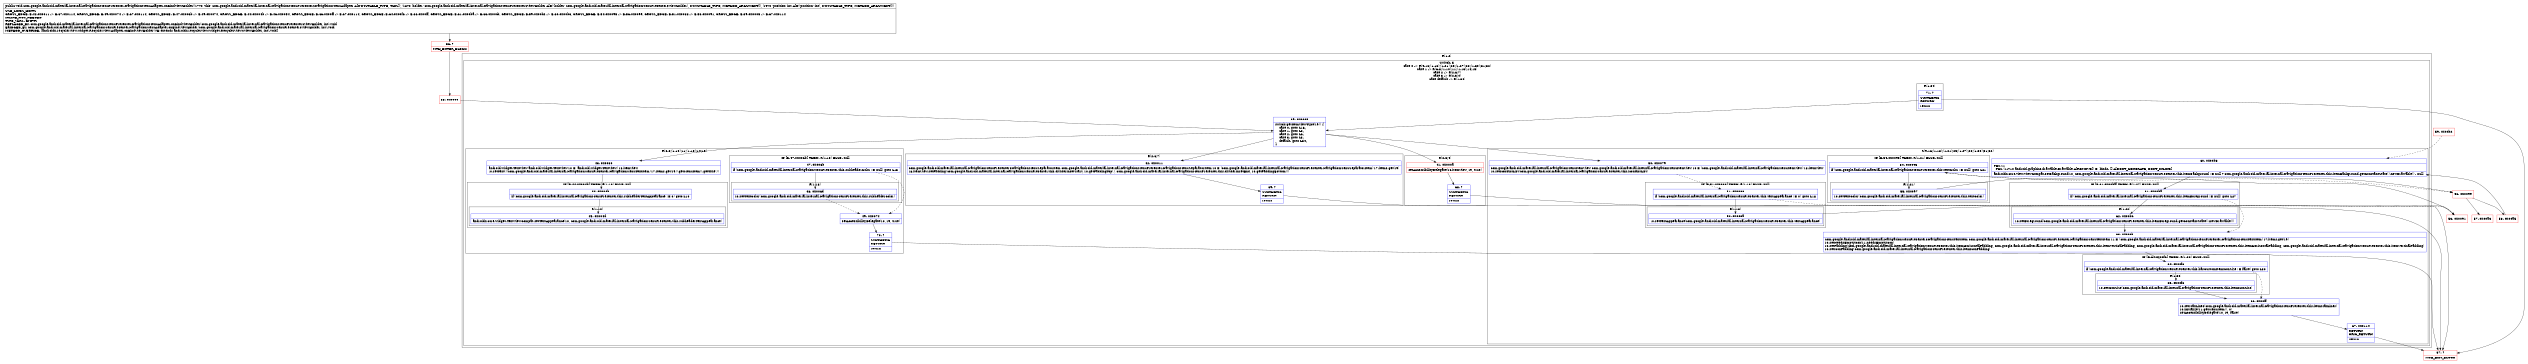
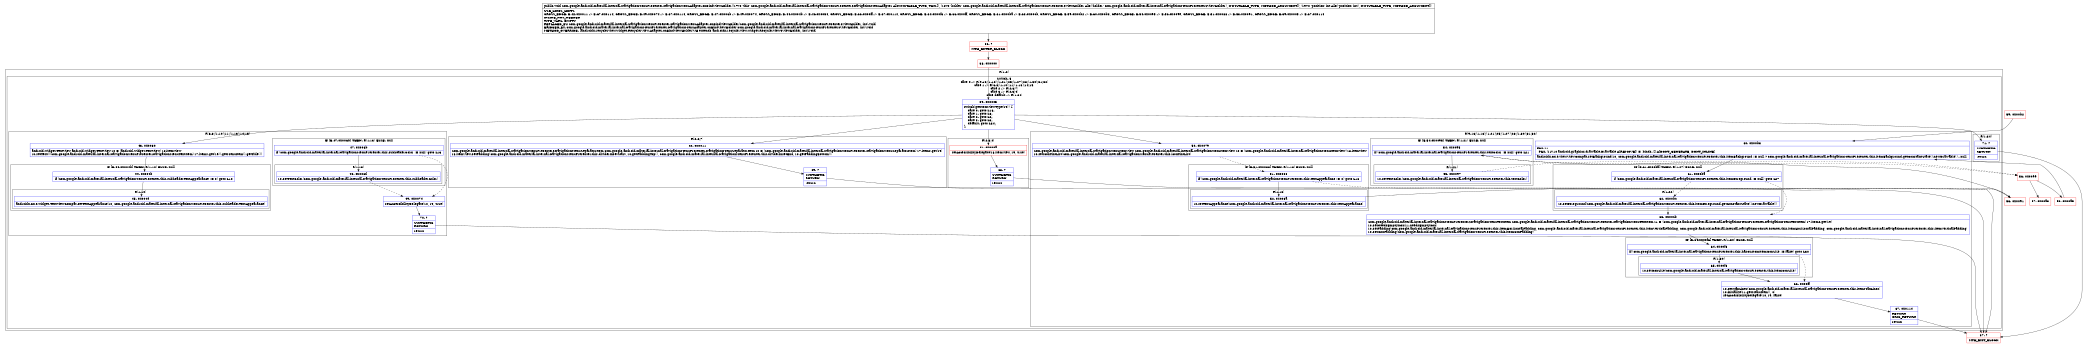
(1623, 115) -> (1499, 119)
(2418, 152) -> (1936, 134)
(2194, 178) -> (1749, 161)
(2142, 204) -> (1685, 186)
